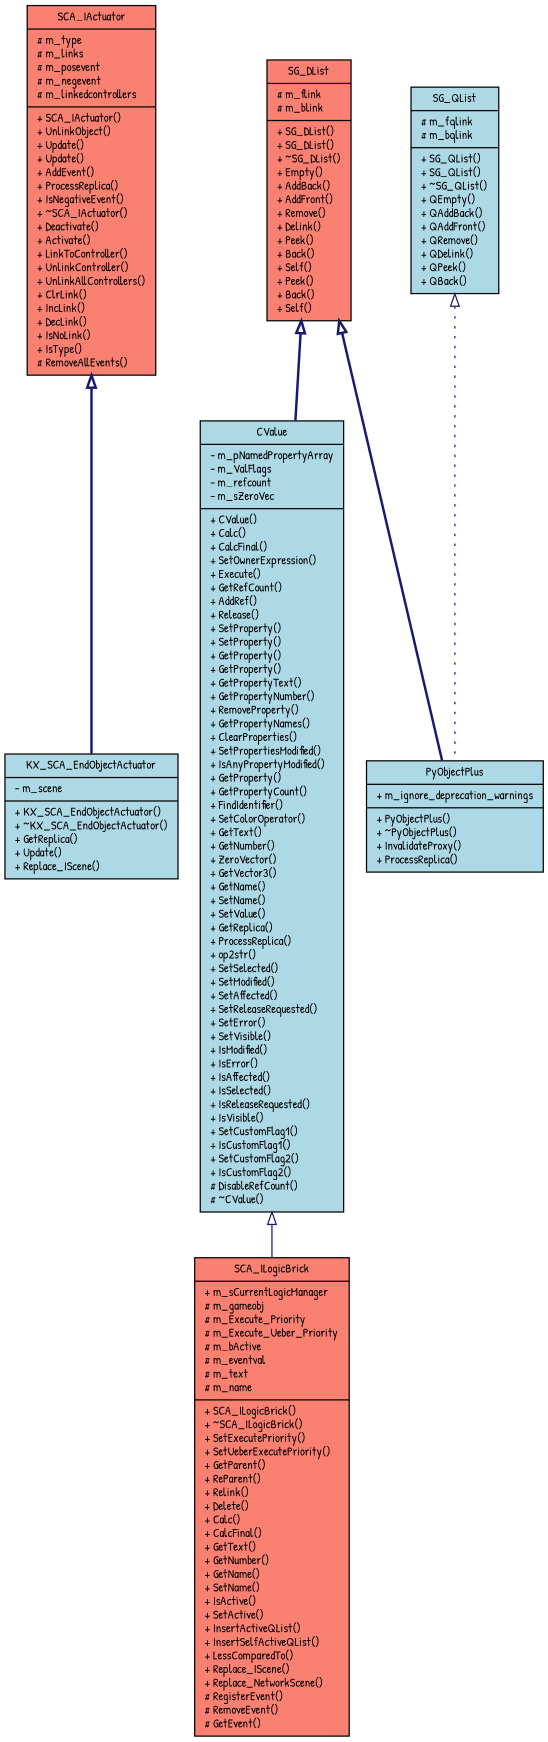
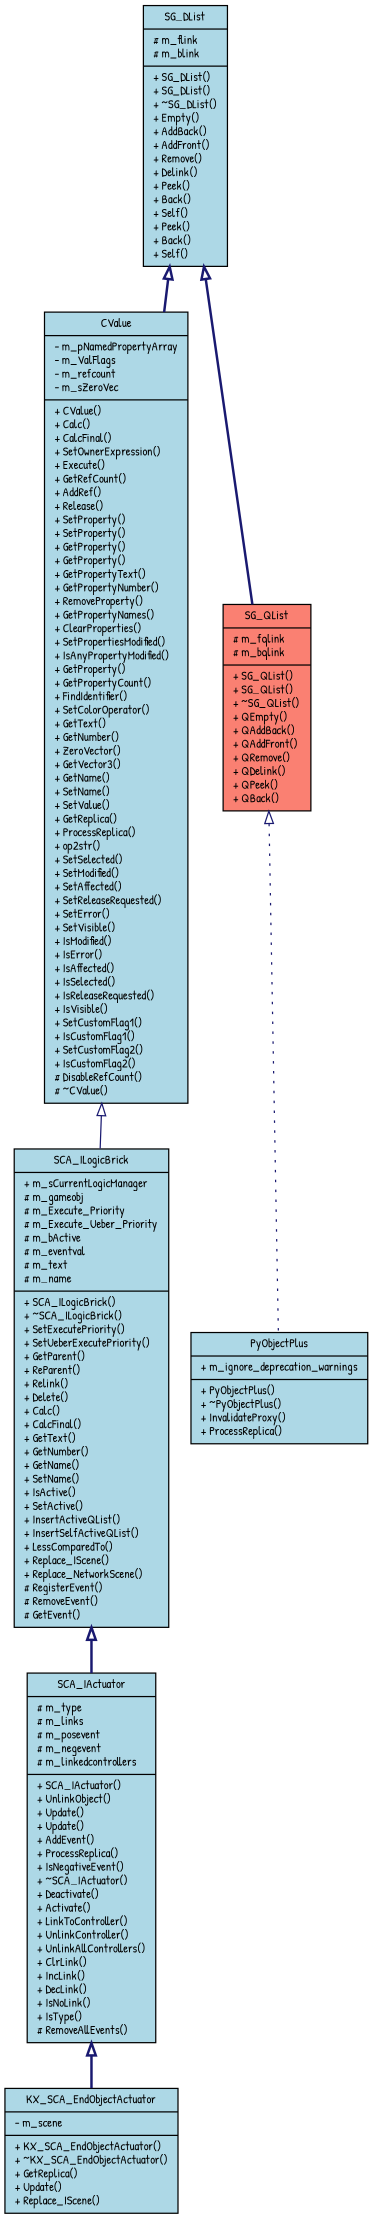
(91, 190) -> (91, 1858)
(309, 190) -> (185, 136)
(455, 190) -> (267, 708)
(392, 547) -> (229, 442)
(272, 1497) -> (91, 1388)
none -> (91, 1657)
